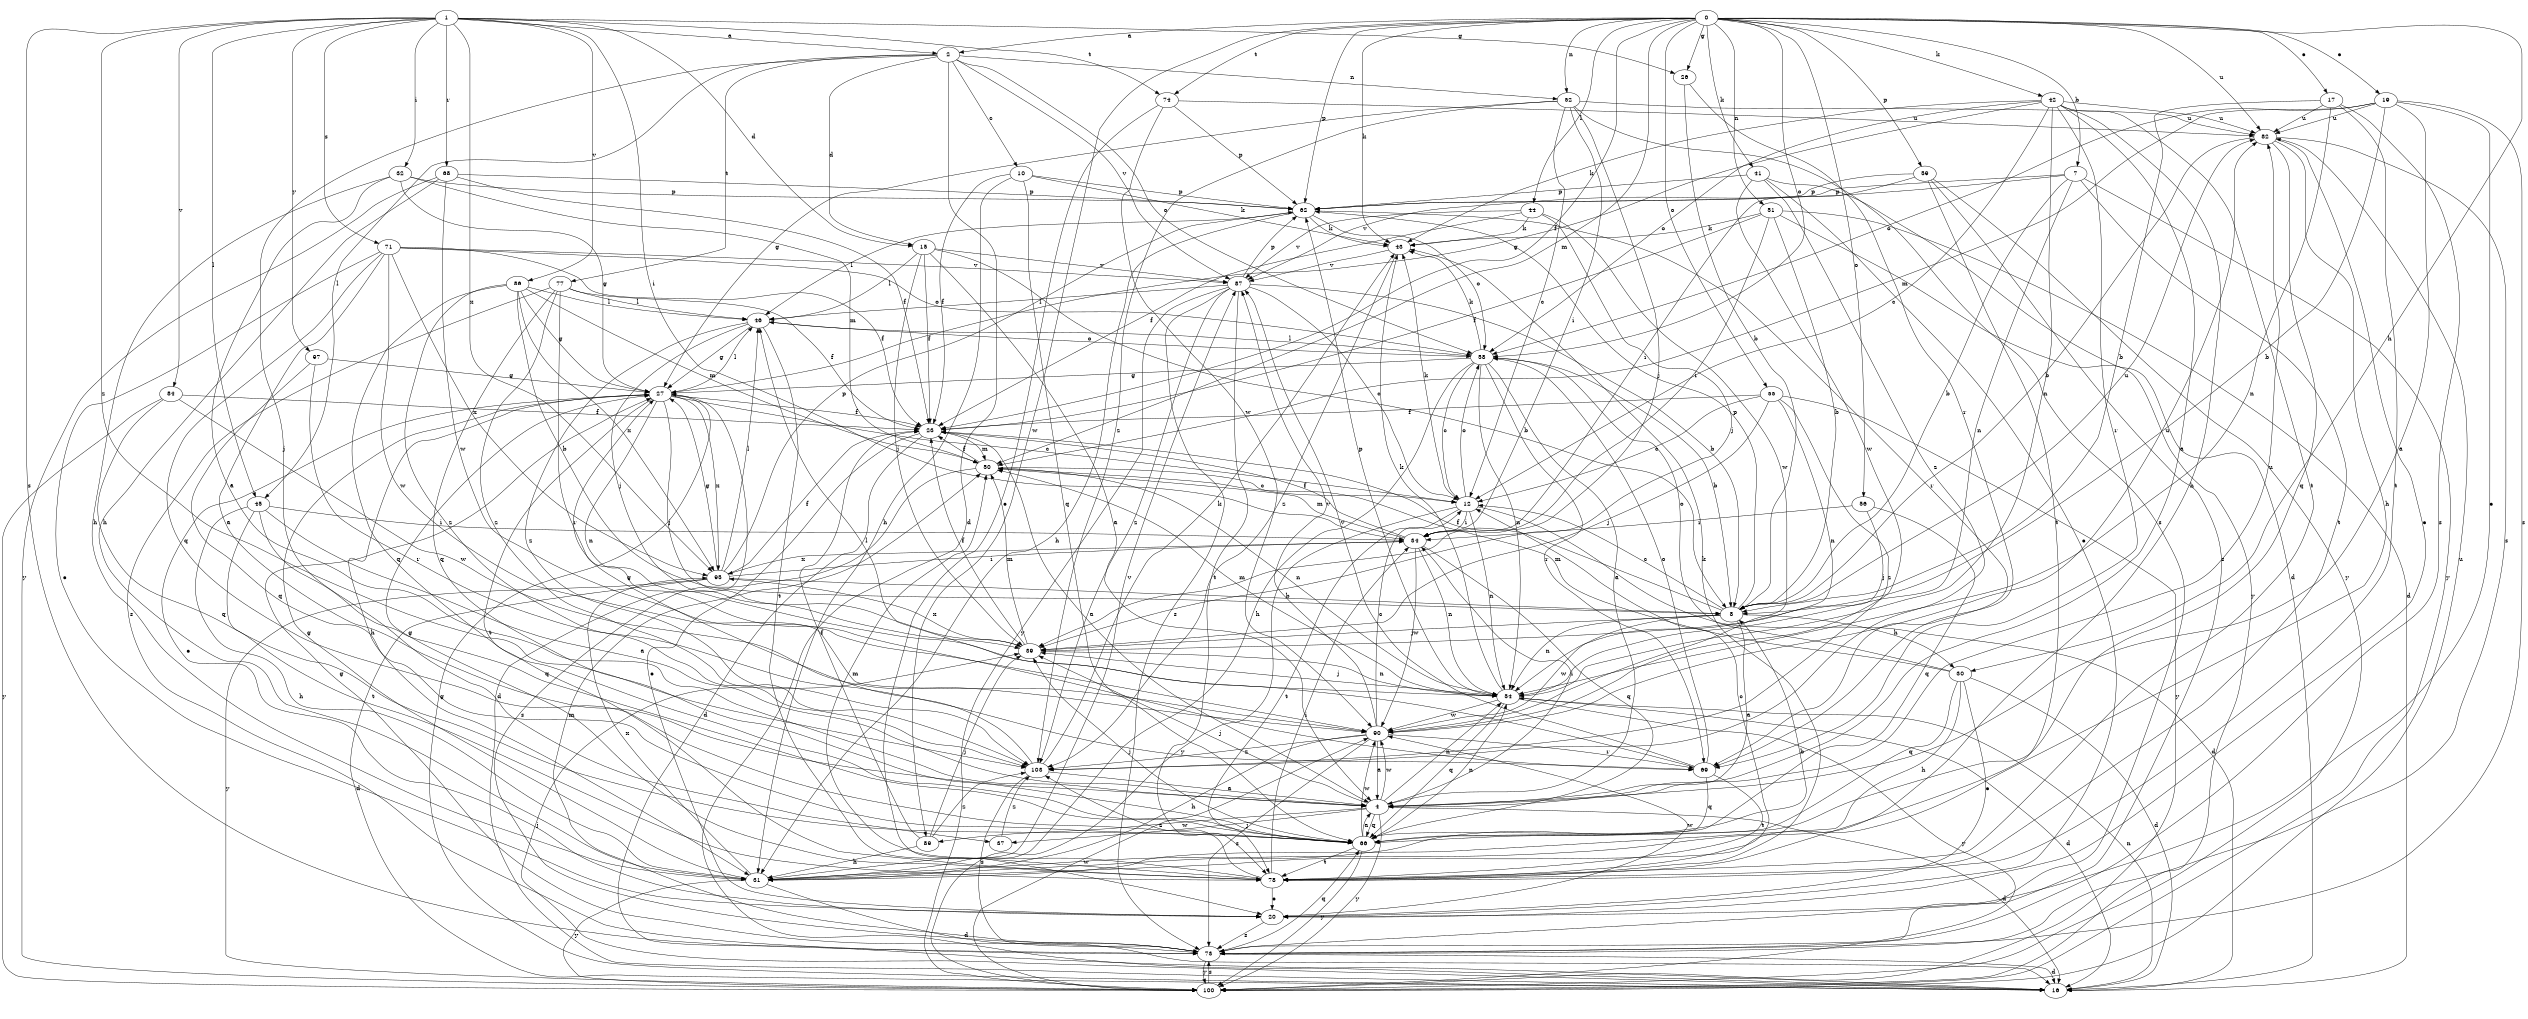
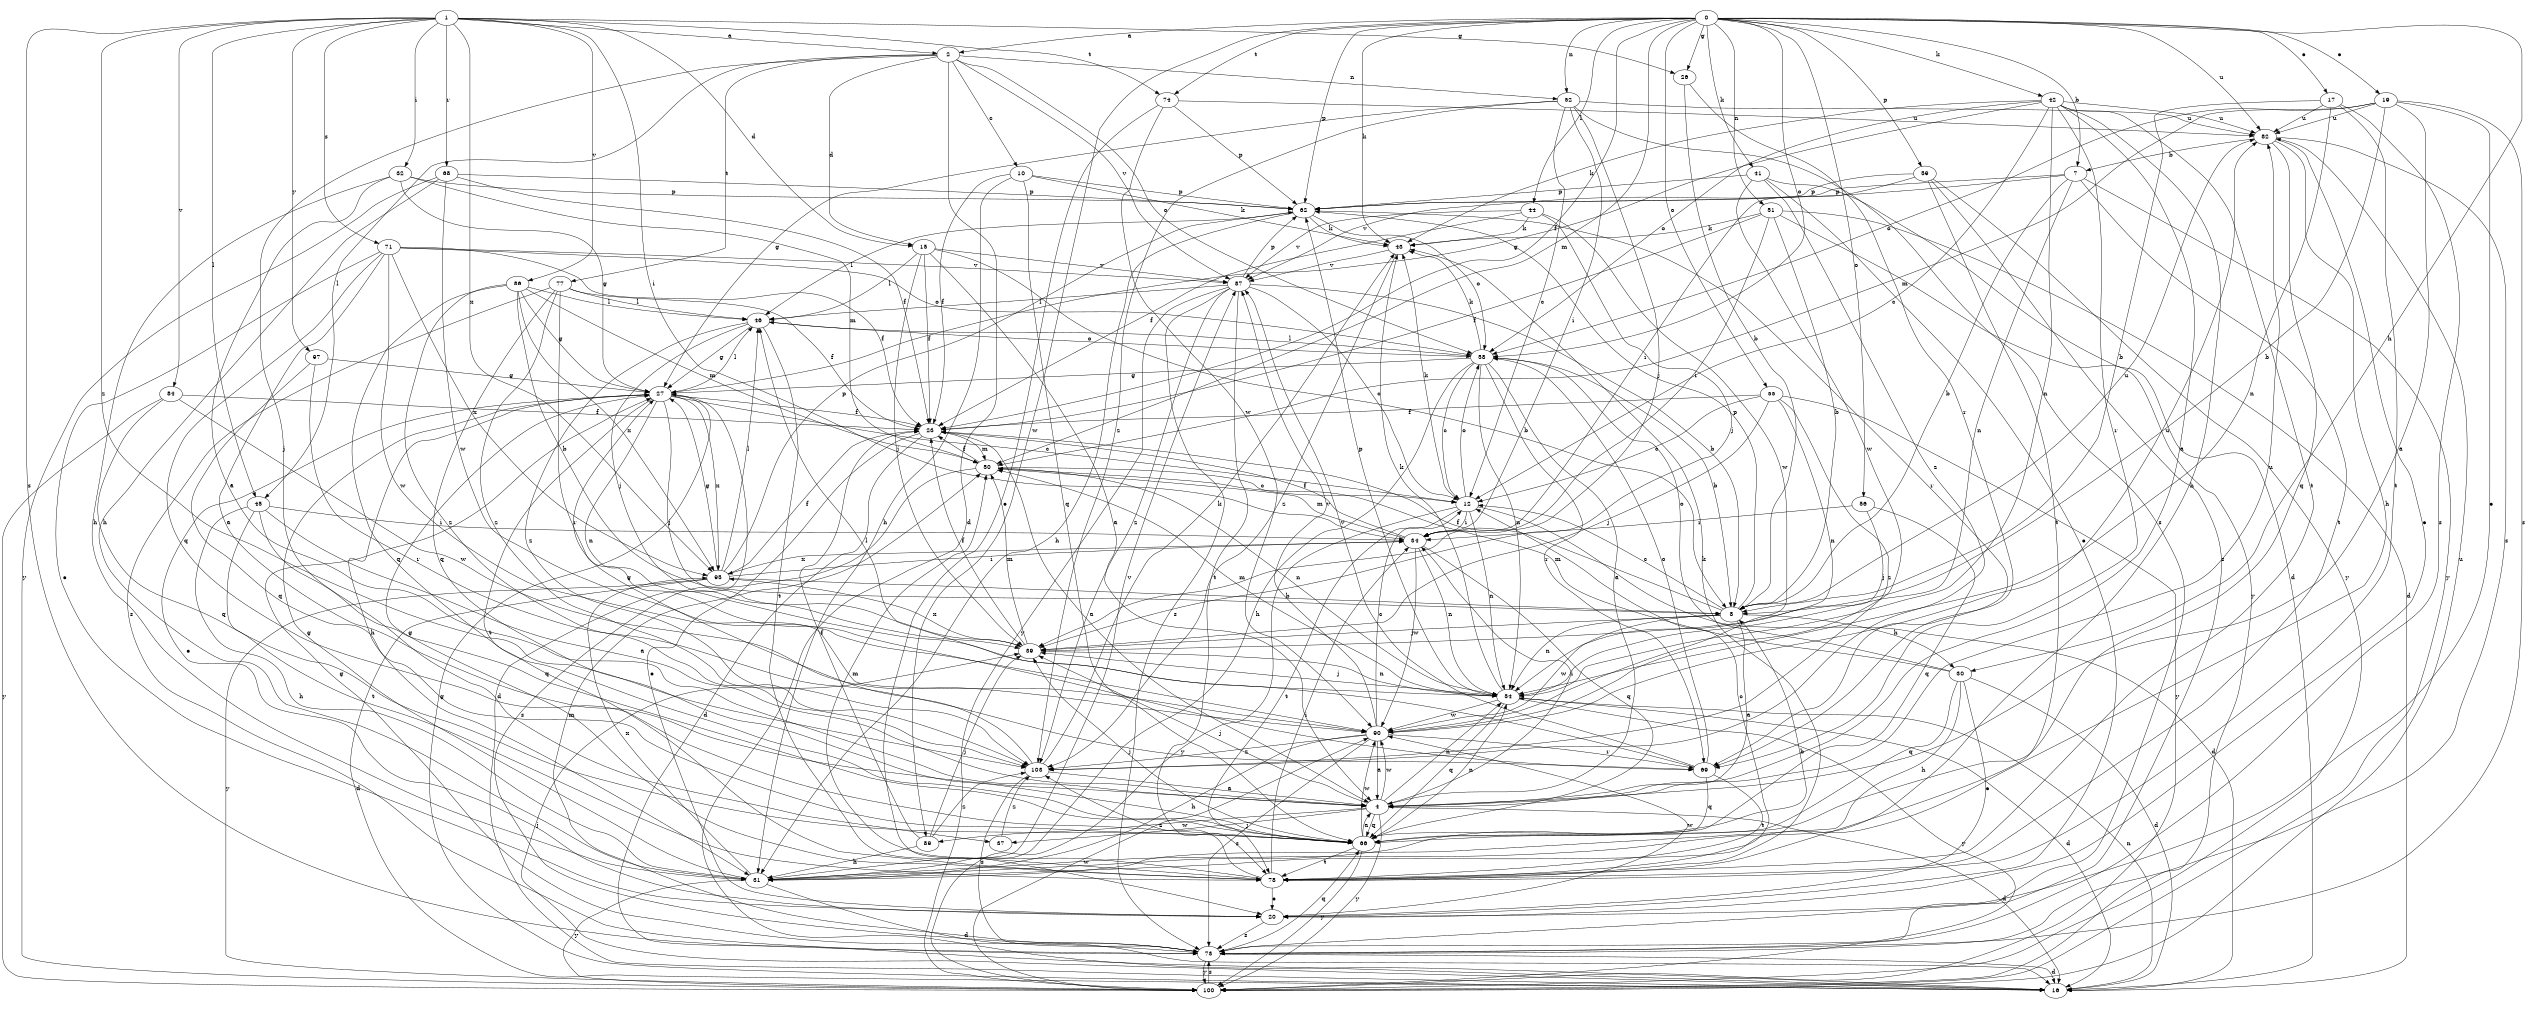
(2023, 398) -> (2168, 152)
